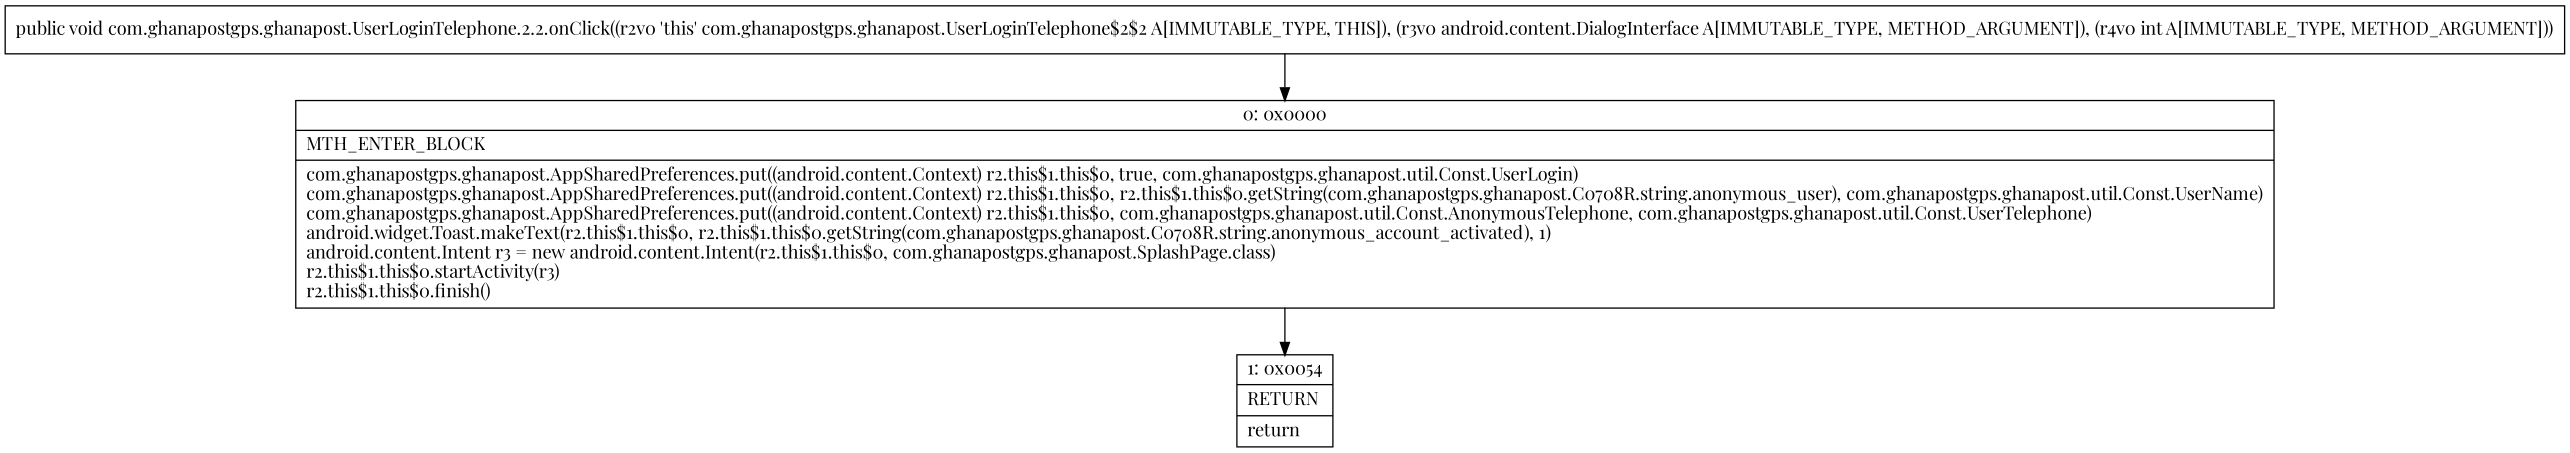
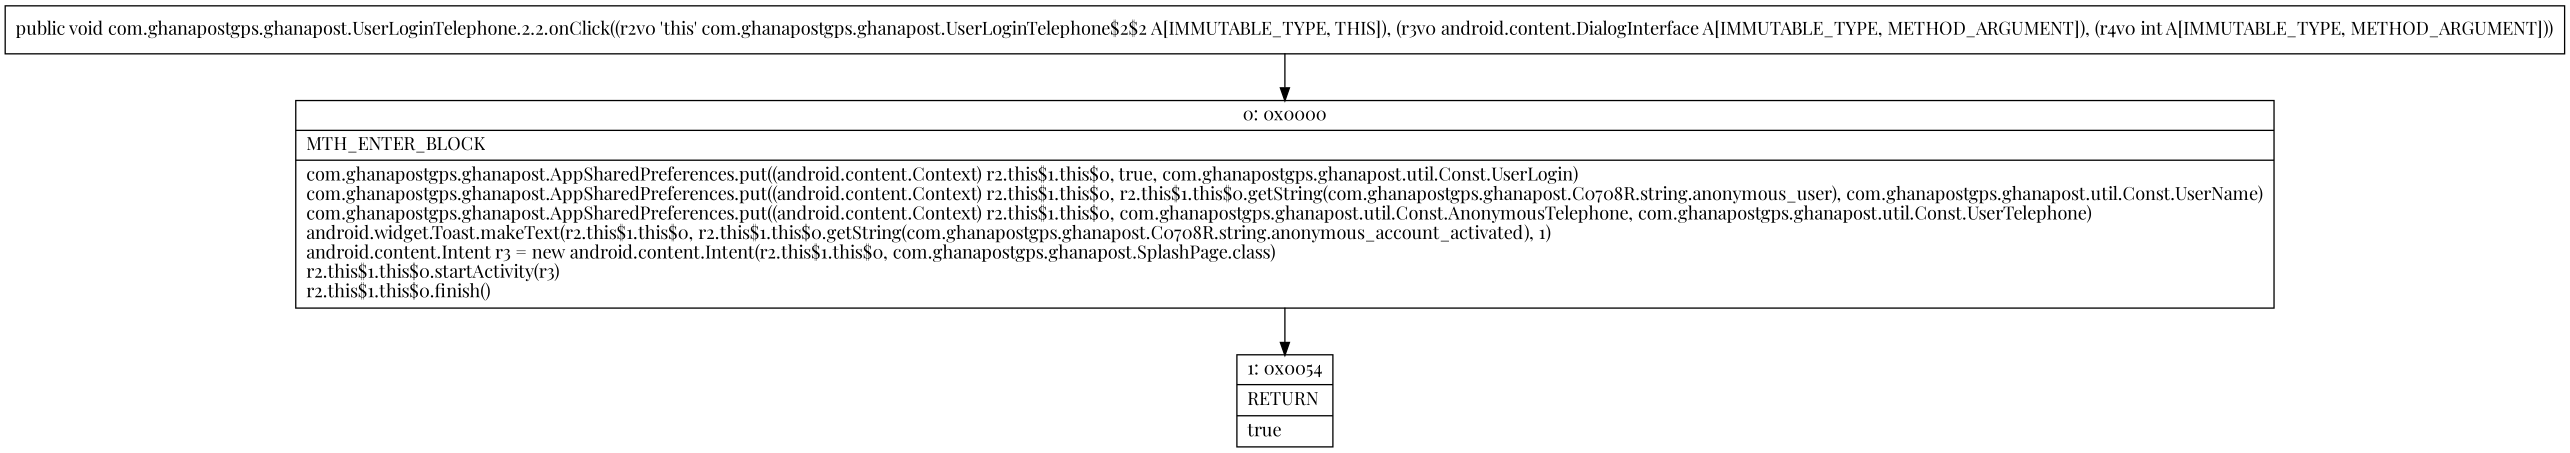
(1274, 431) -> (1265, 431)
